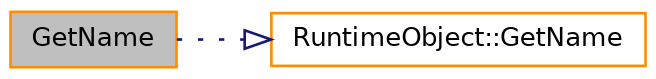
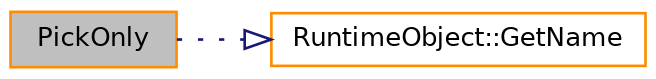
(94, 40) -> (94, 40)
